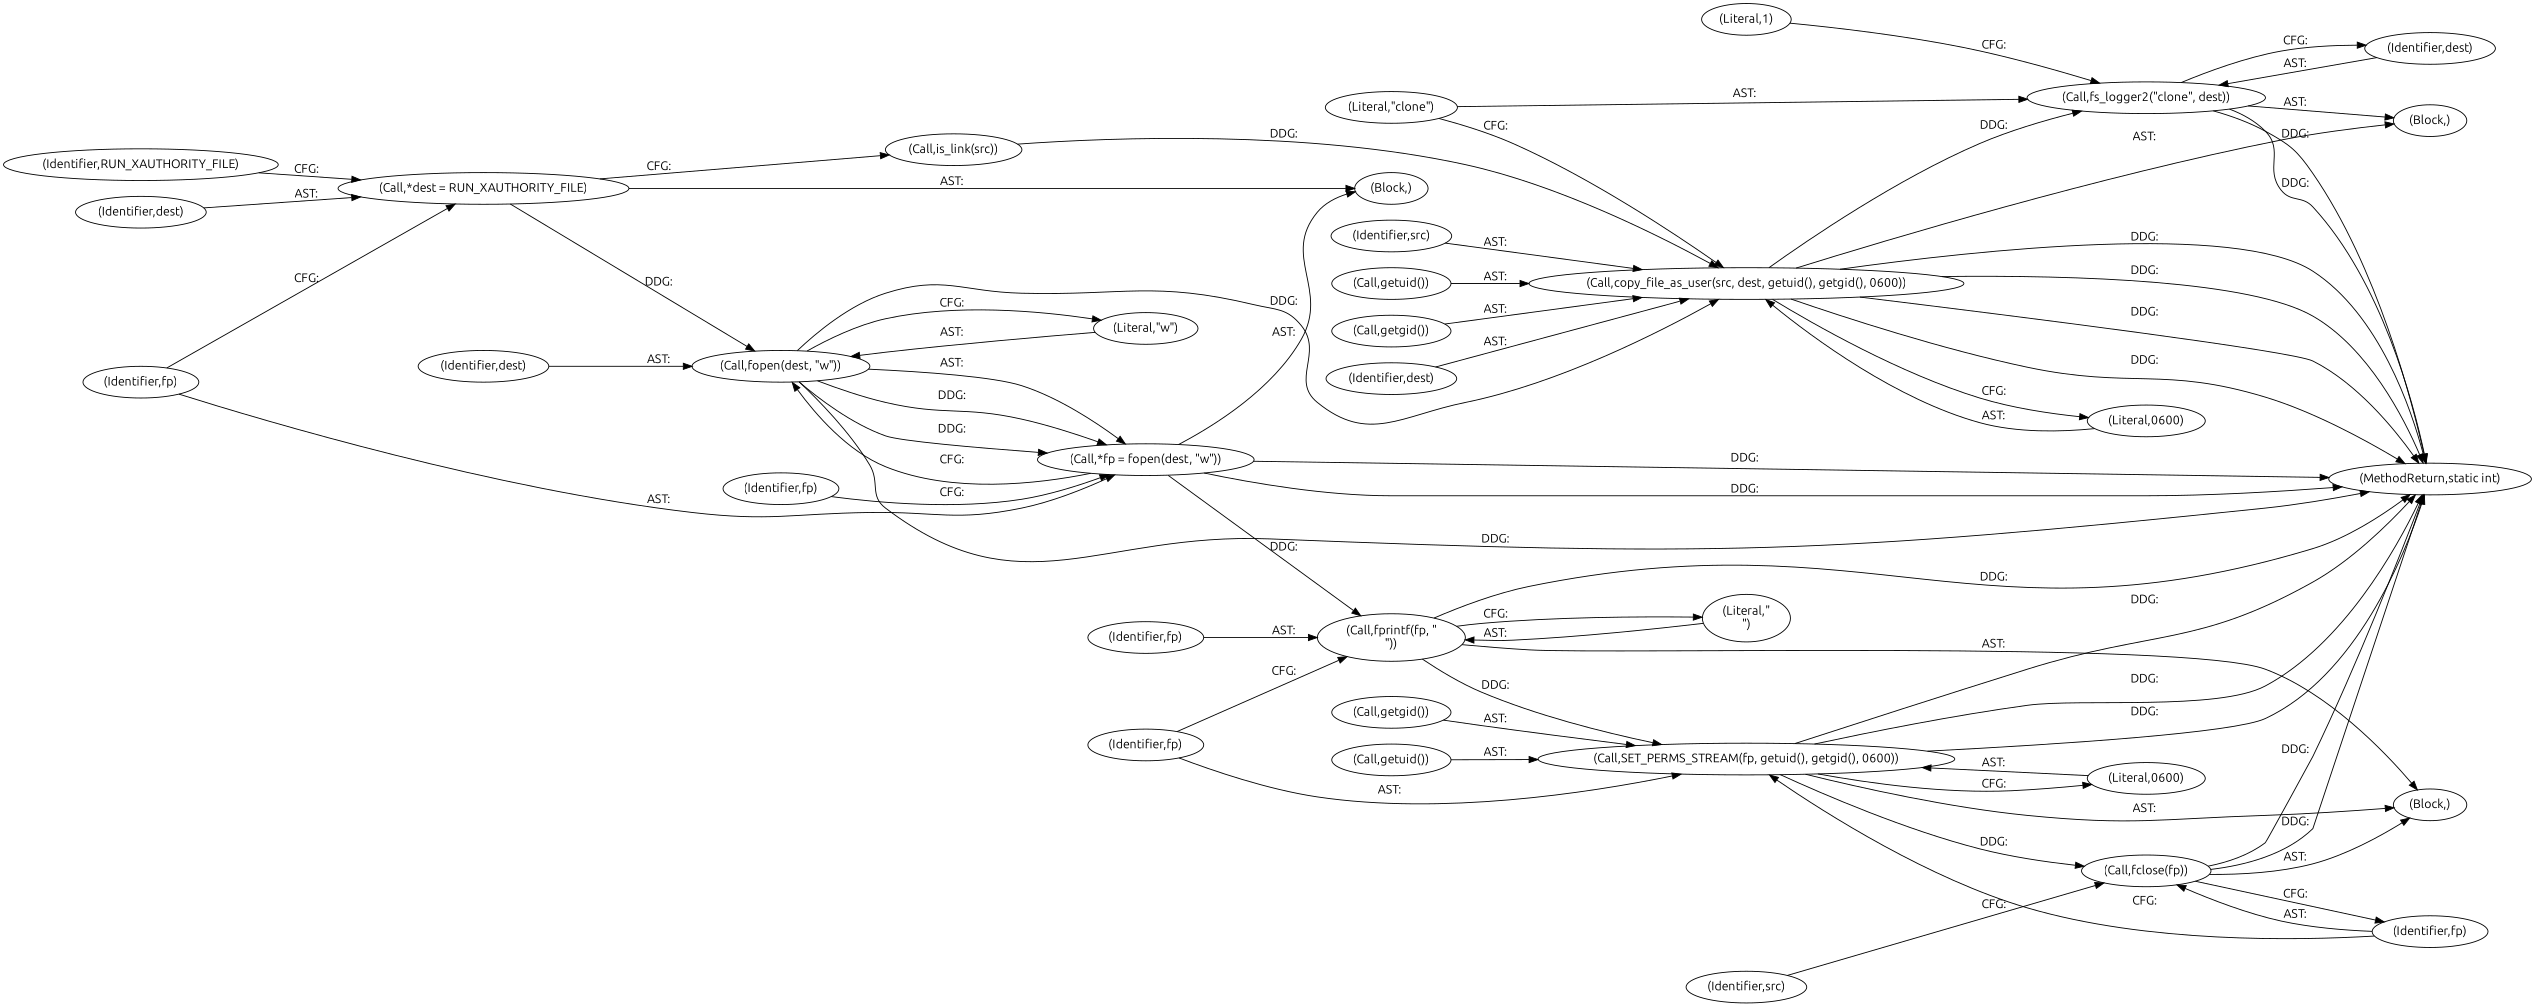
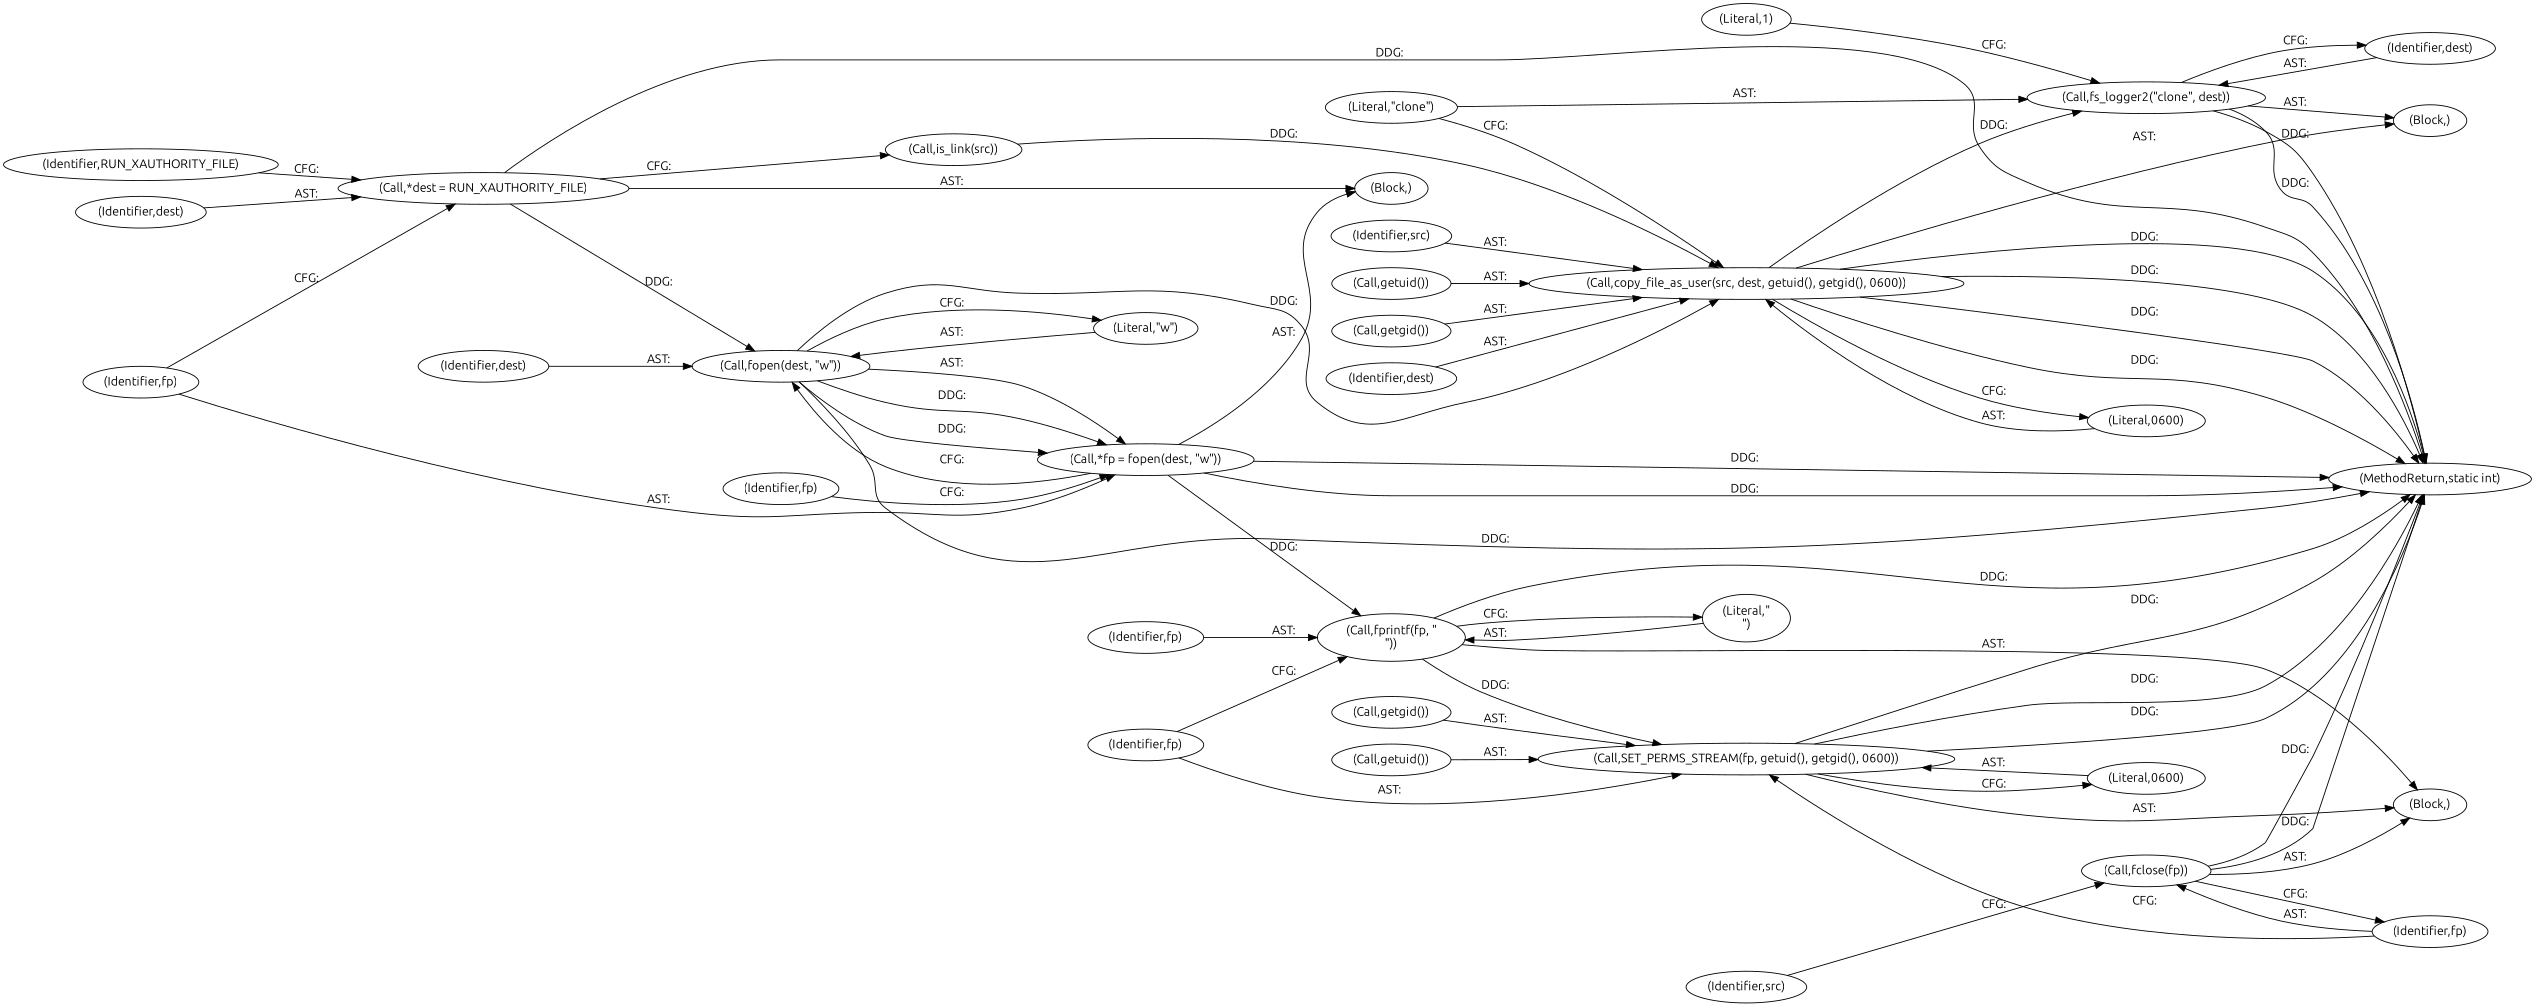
none -> (1553, 58)
(1924, 832) -> none
